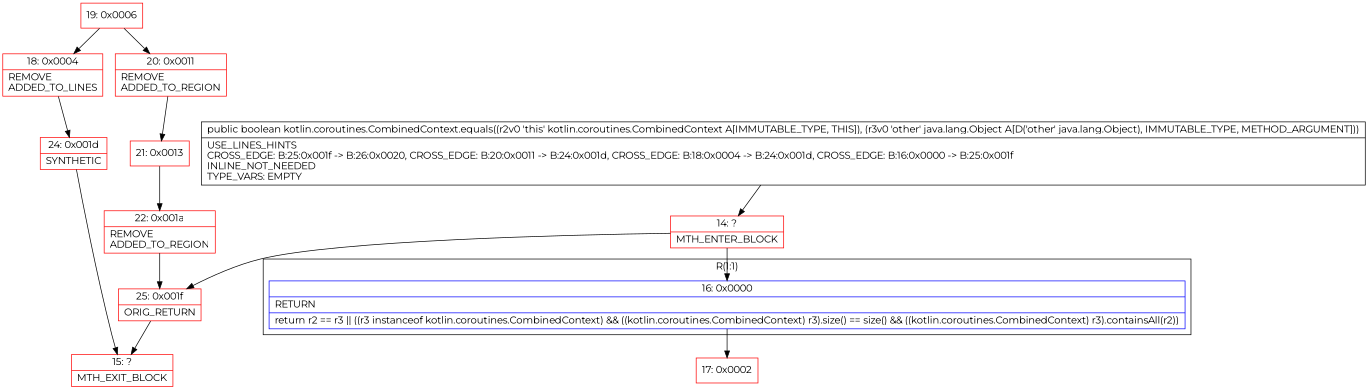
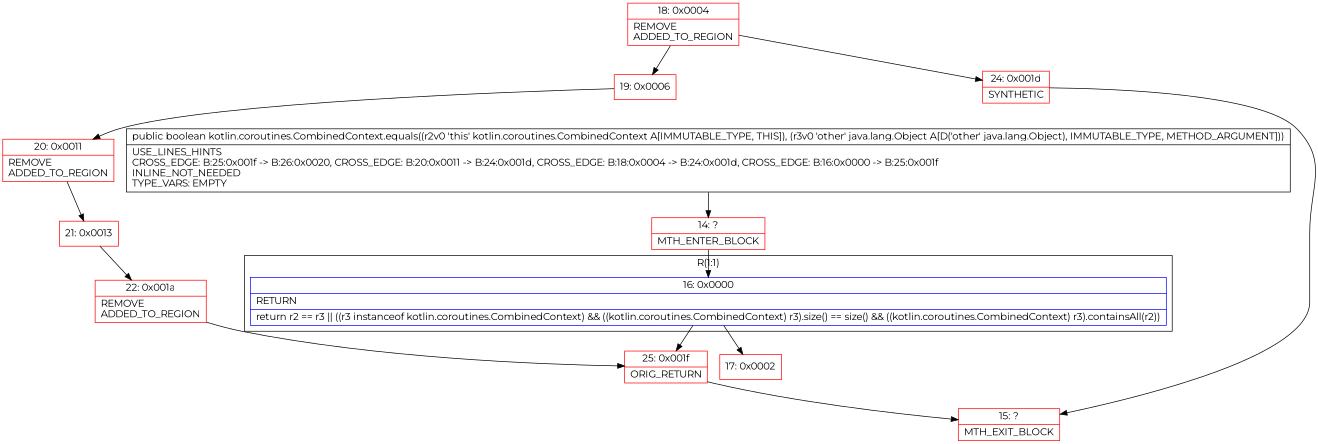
(89, 38) -> (663, 57)
(53, 88) -> (683, 37)
(429, 241) -> (686, 336)
